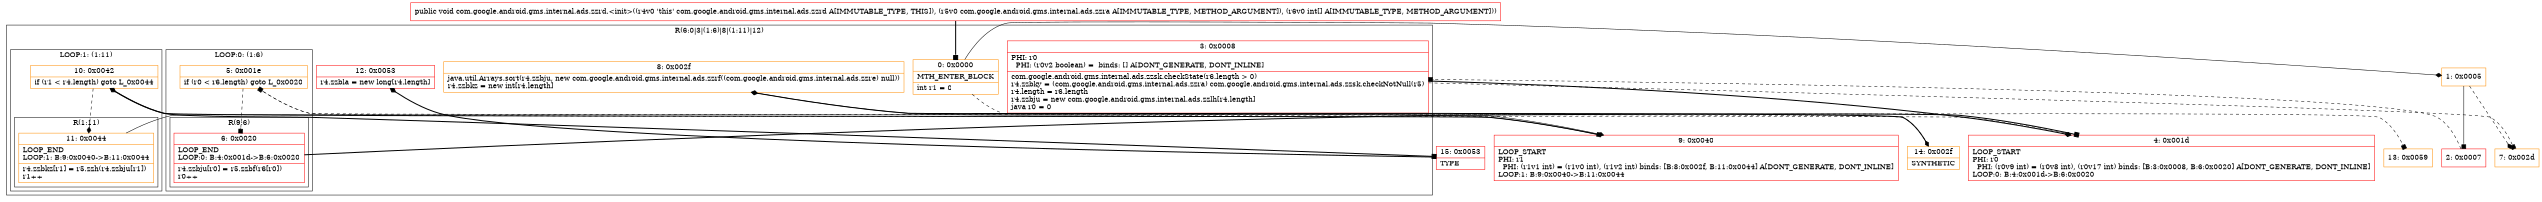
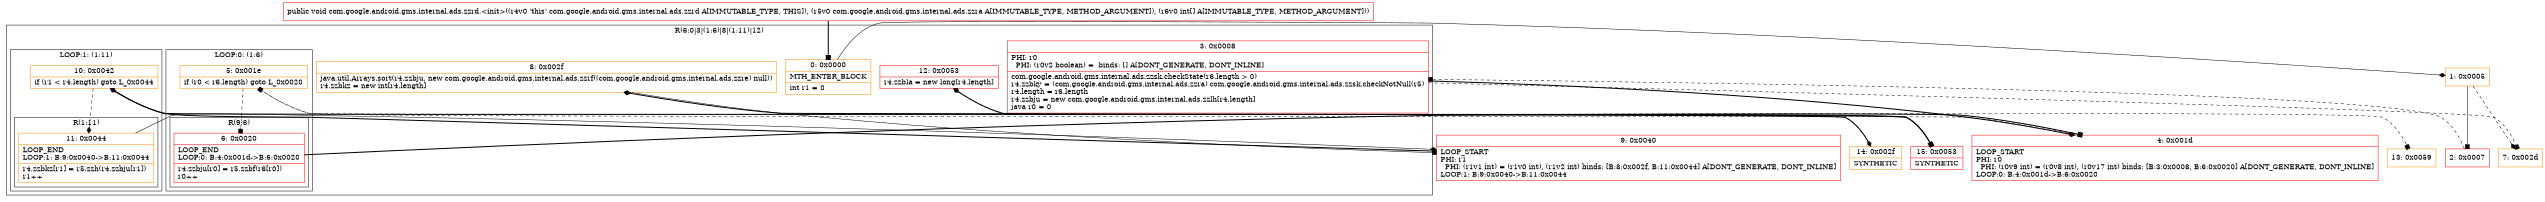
(1981, 114) -> (1978, 114)
(1450, 163) -> (1937, 163)
